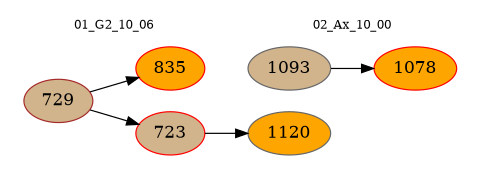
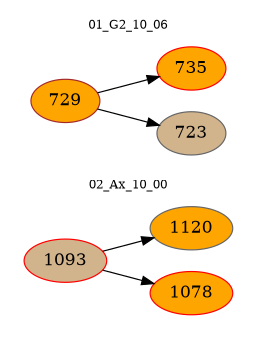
(170, 68) -> (191, 68)
(289, 68) -> (65, 261)
(58, 101) -> (65, 101)
(170, 133) -> (191, 133)
(222, 133) -> (122, 246)
